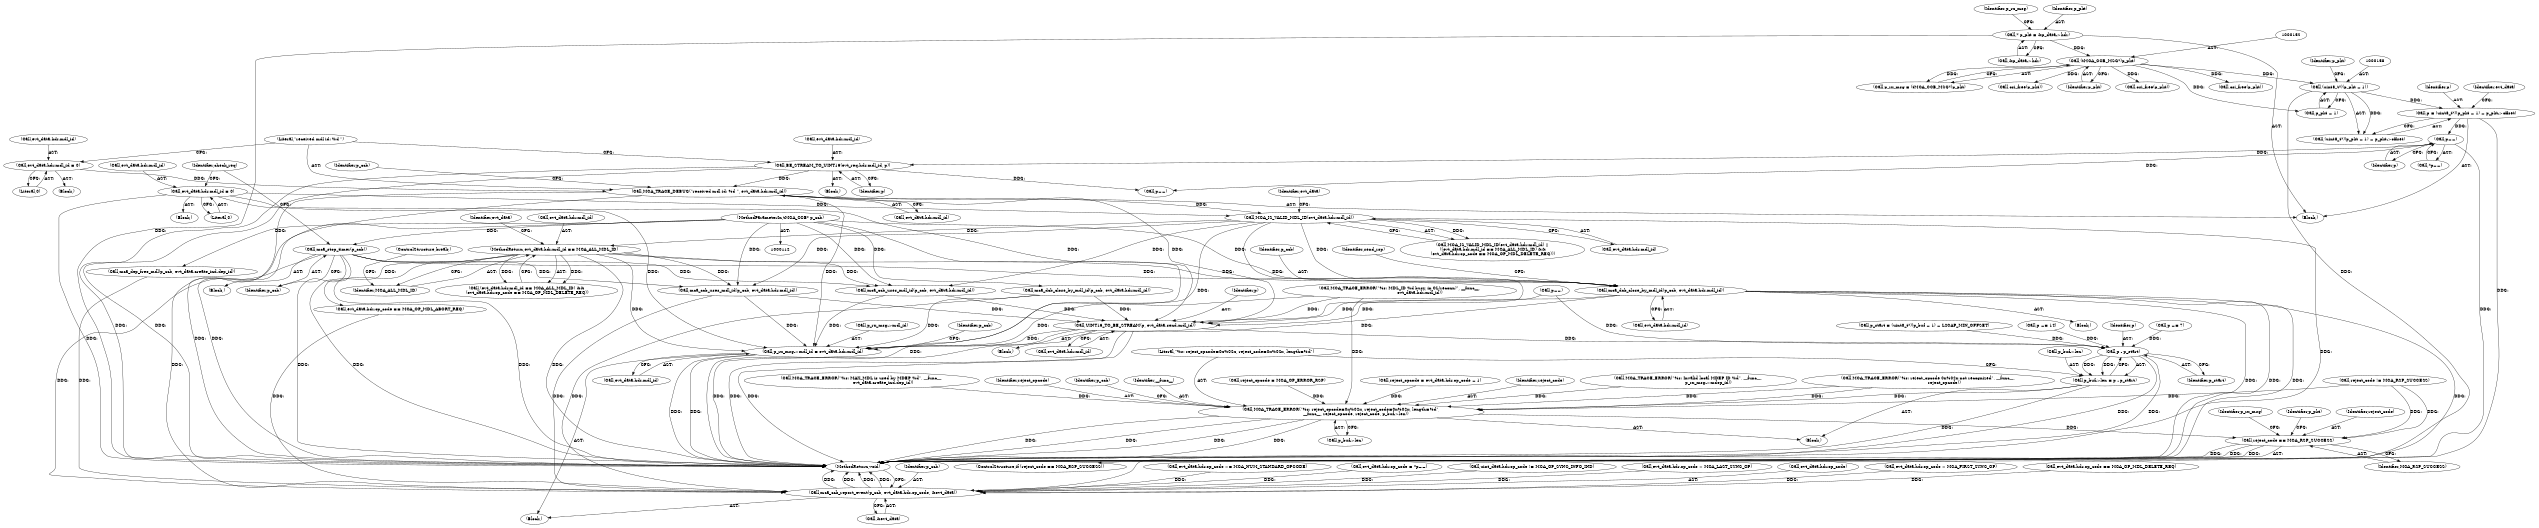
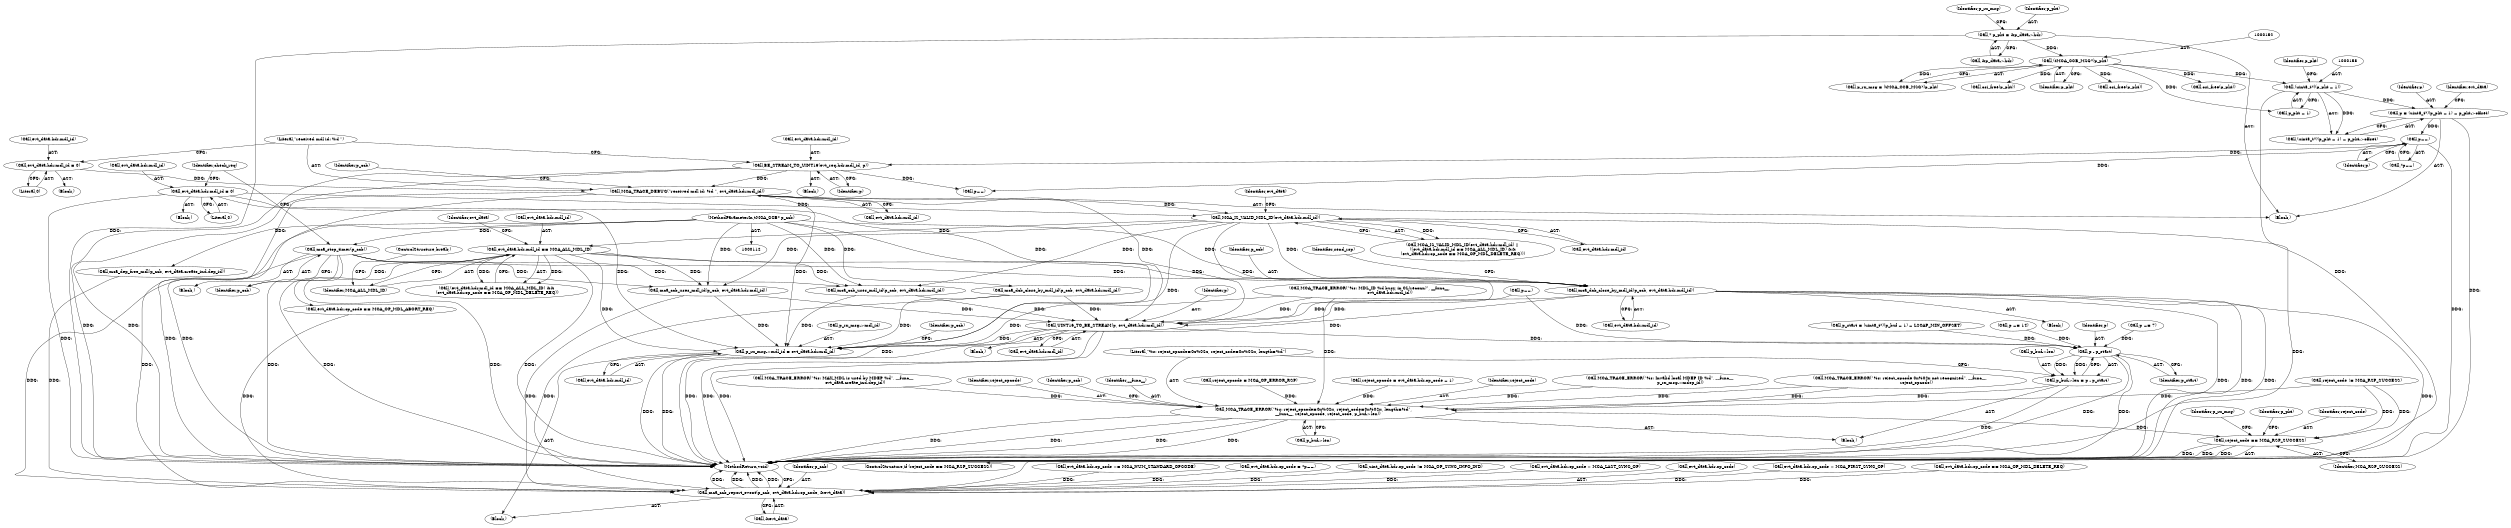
(554, 250) -> (539, 250)
(1135, 326) -> (1105, 326)
